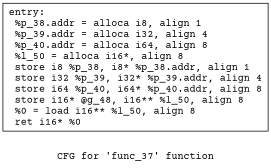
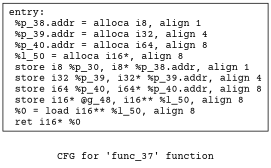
(130, 67) -> (130, 67)
